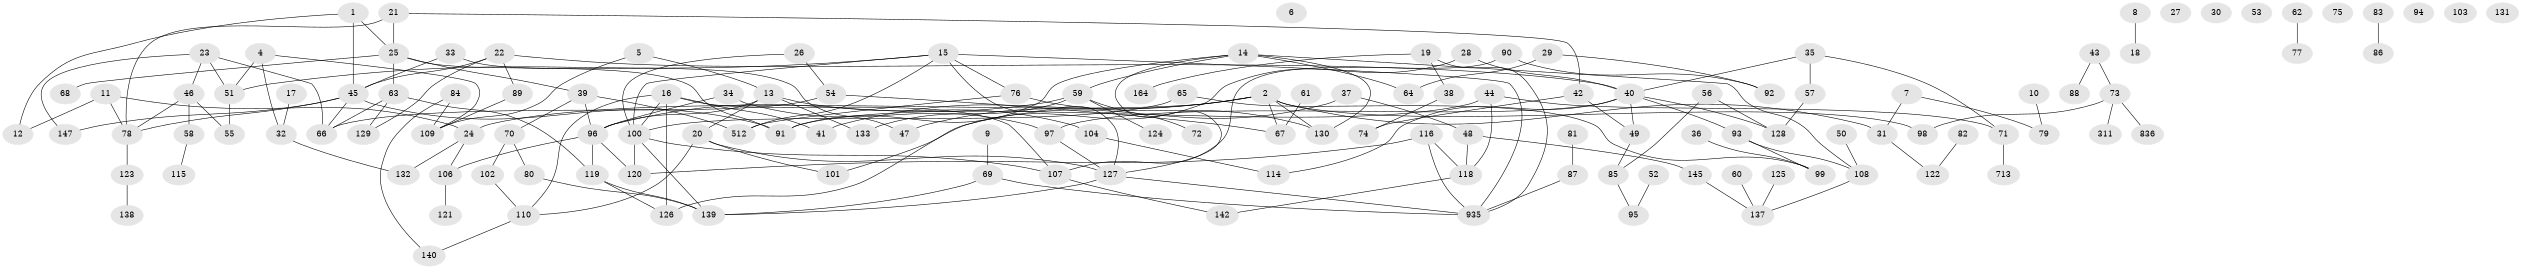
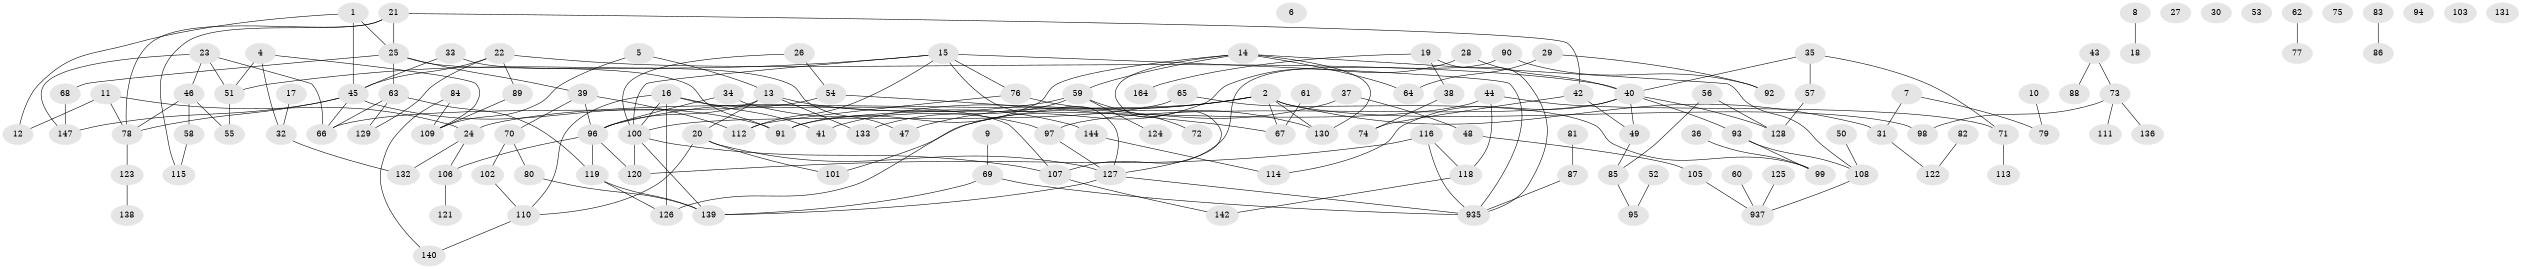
none -> (217, 32)
none -> (65, 117)
(739, 134) -> (739, 134)
(1091, 134) -> (1091, 134)
(2105, 134) -> (2105, 134)
(2148, 134) -> (2148, 134)
(1467, 155) -> none
(1695, 175) -> (1695, 175)
(2004, 175) -> (2004, 175)
(1758, 215) -> (1758, 215)
